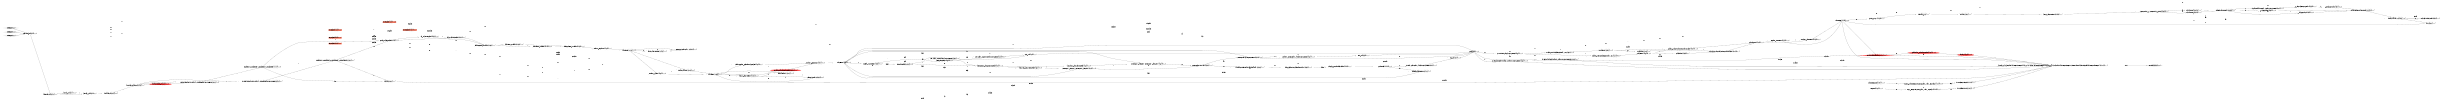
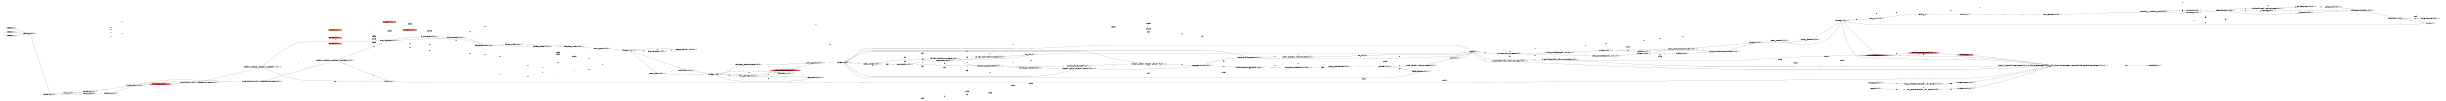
none -> (90, 91)
